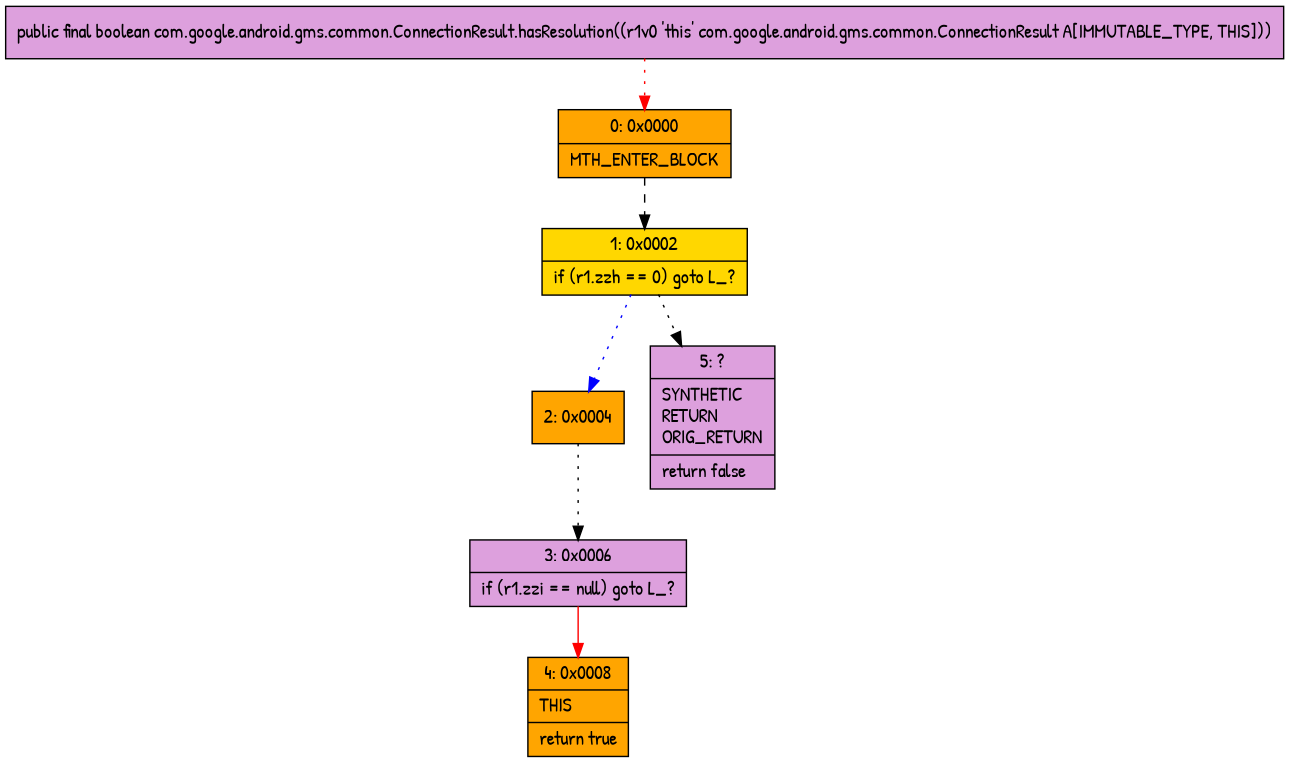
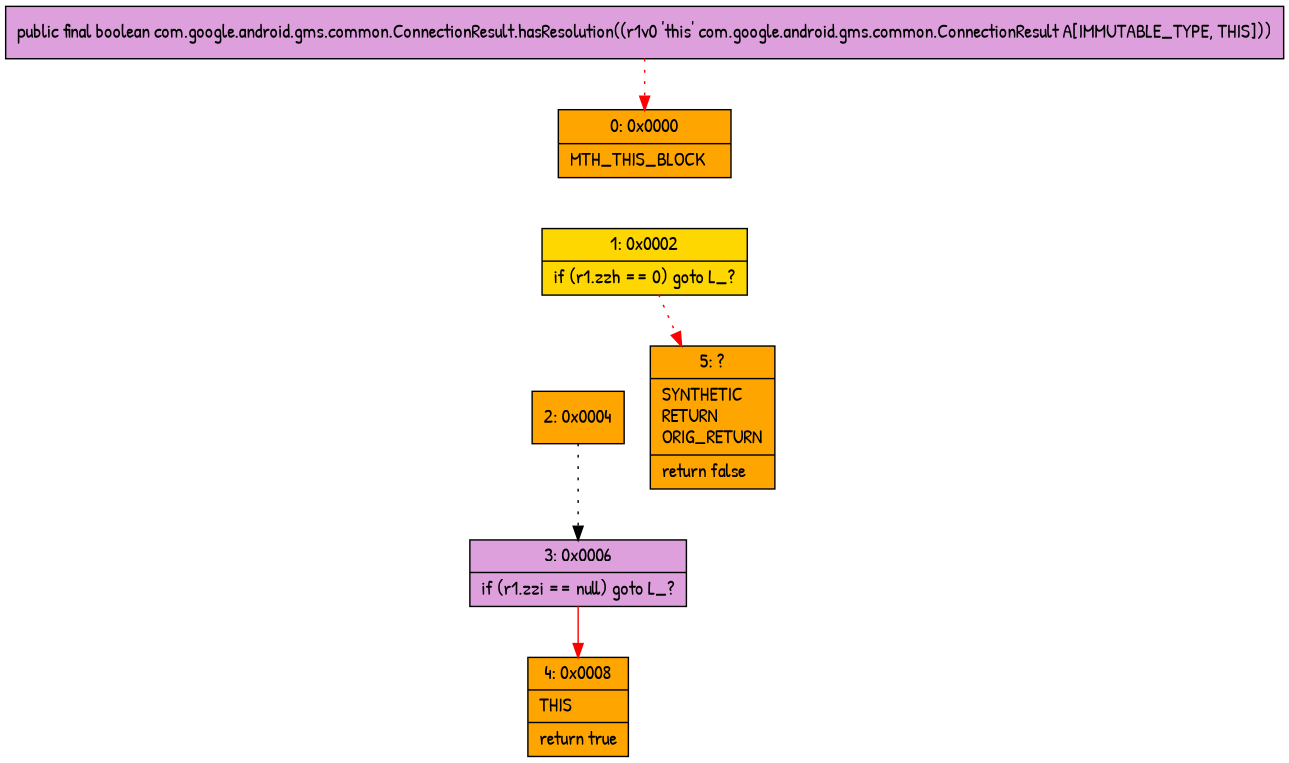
(645, 160) -> (638, 160)
(645, 196) -> none
(667, 314) -> (667, 314)
(613, 337) -> none
(713, 418) -> (713, 418)
